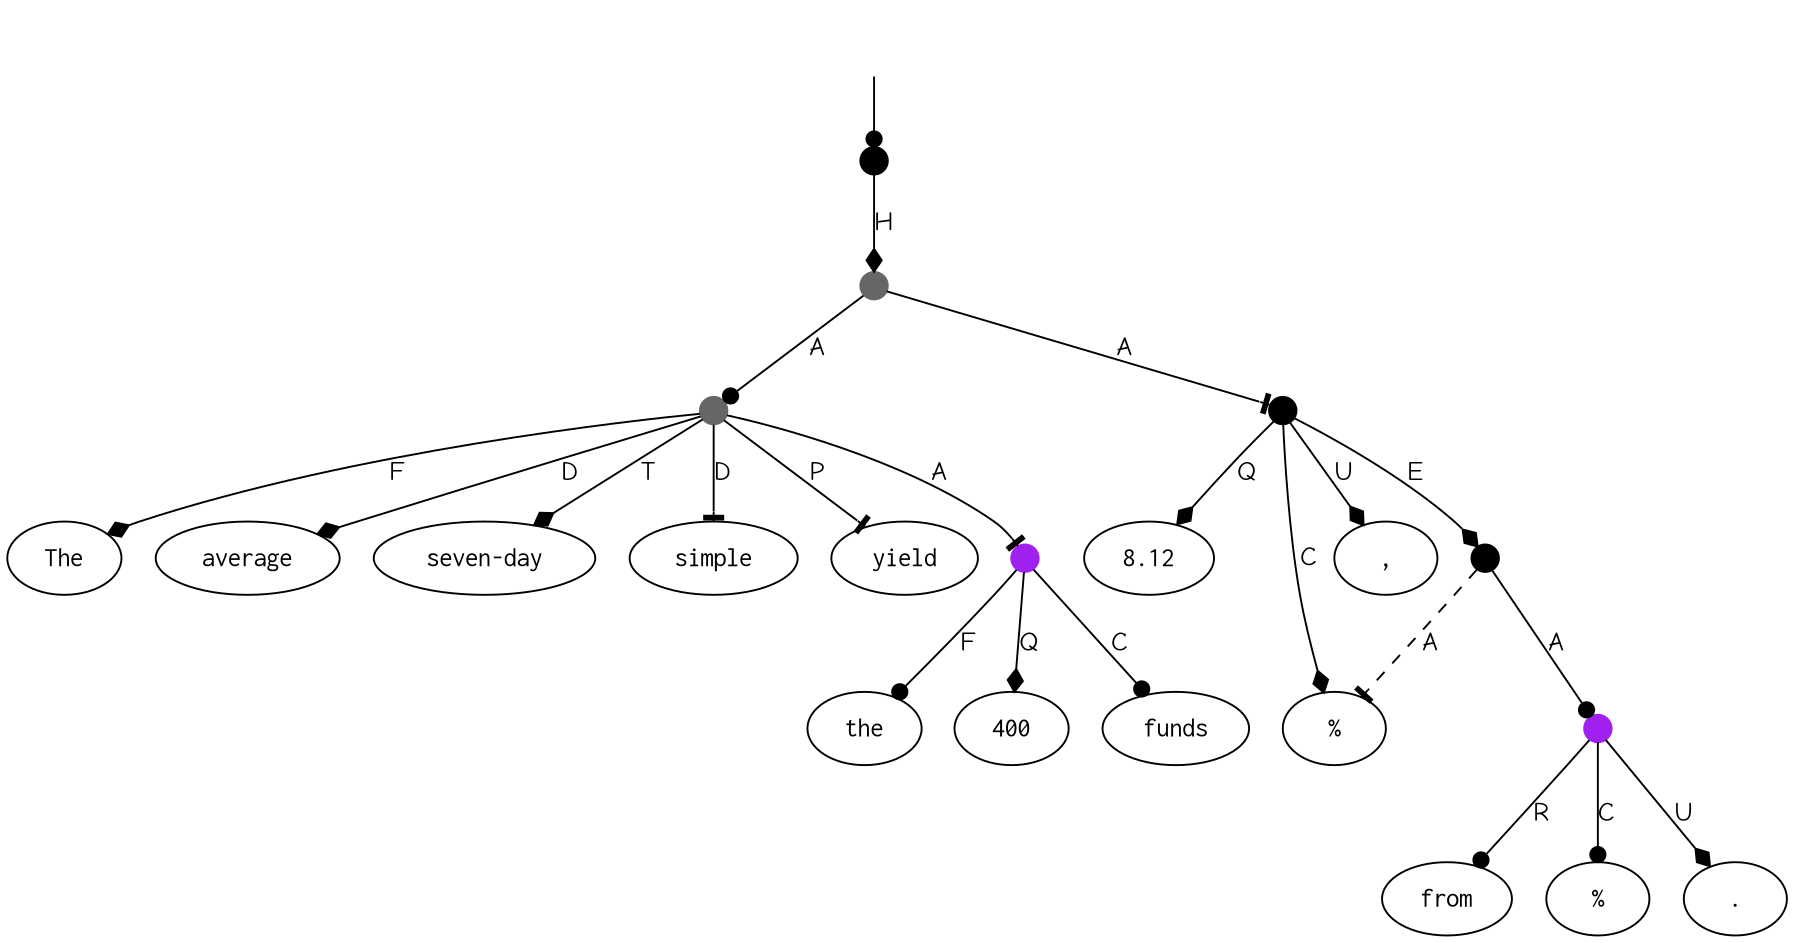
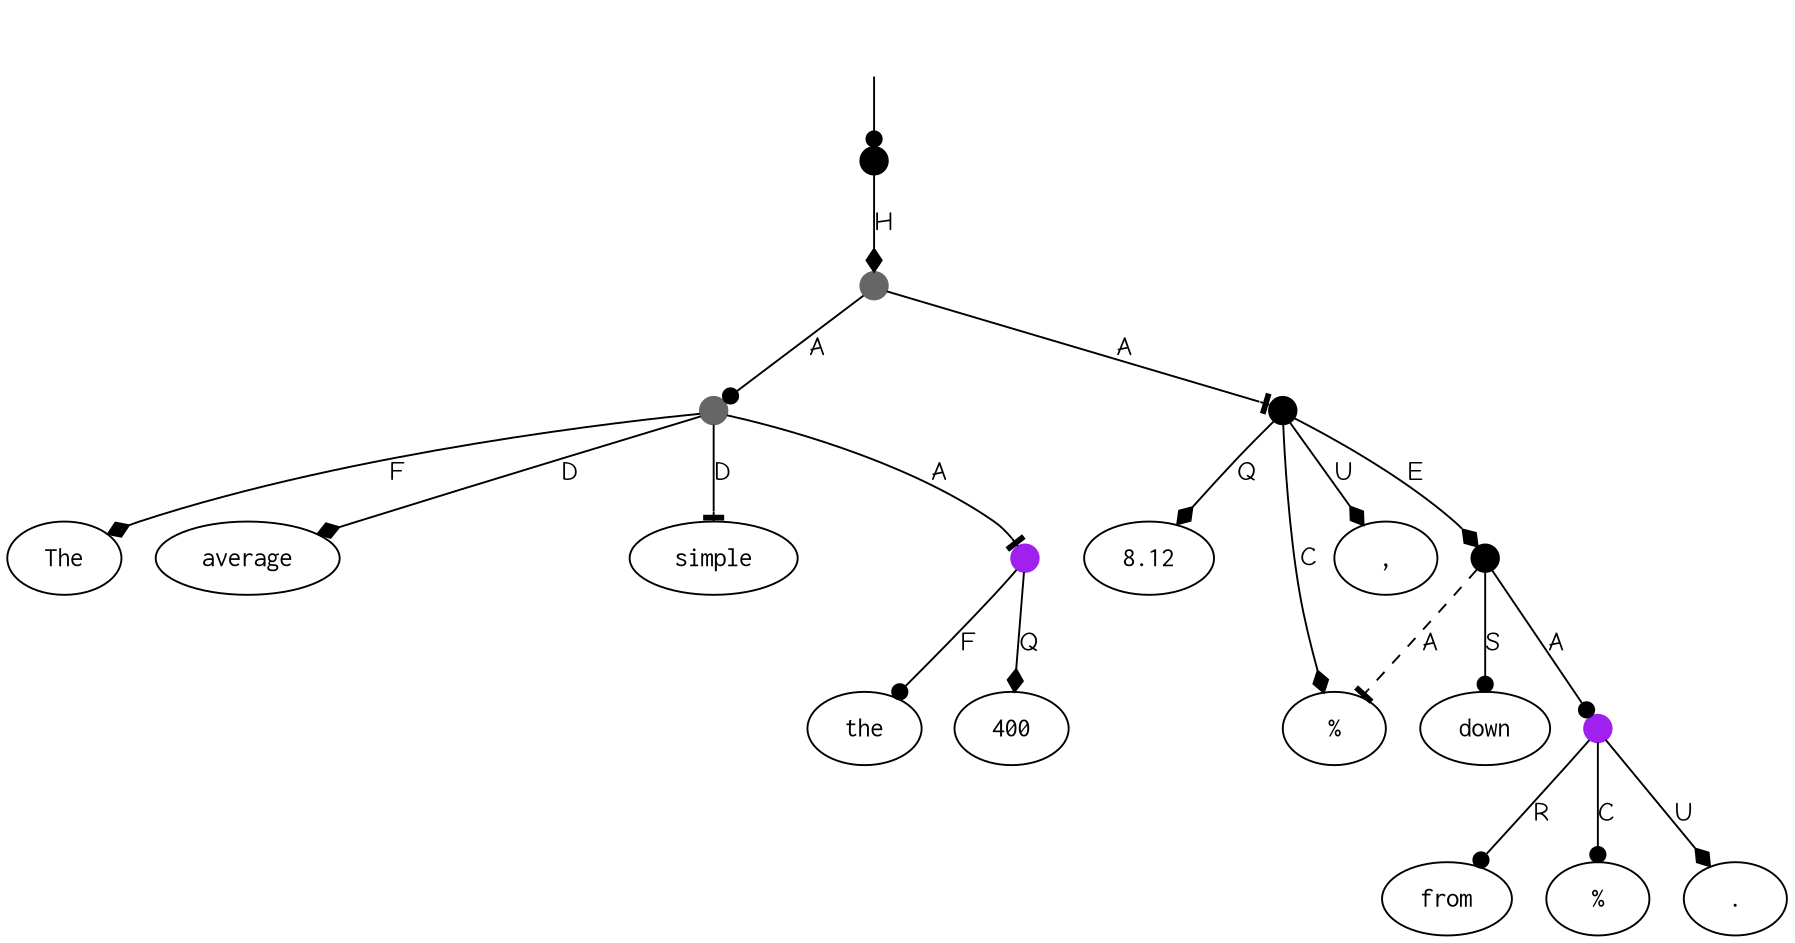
(484, 558) -> none
(905, 558) -> none
(1176, 729) -> none
none -> (1485, 729)
